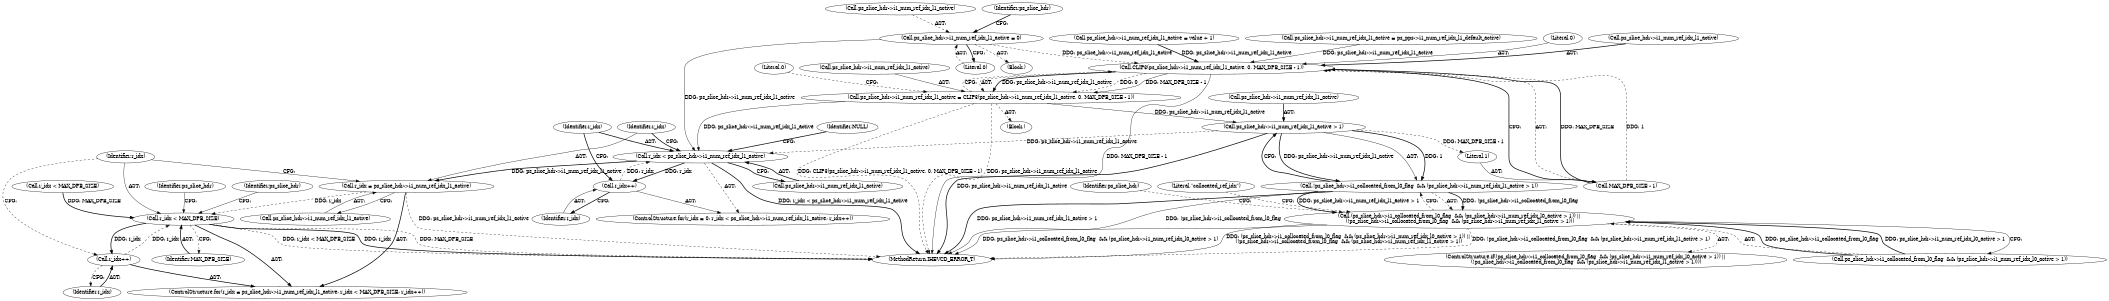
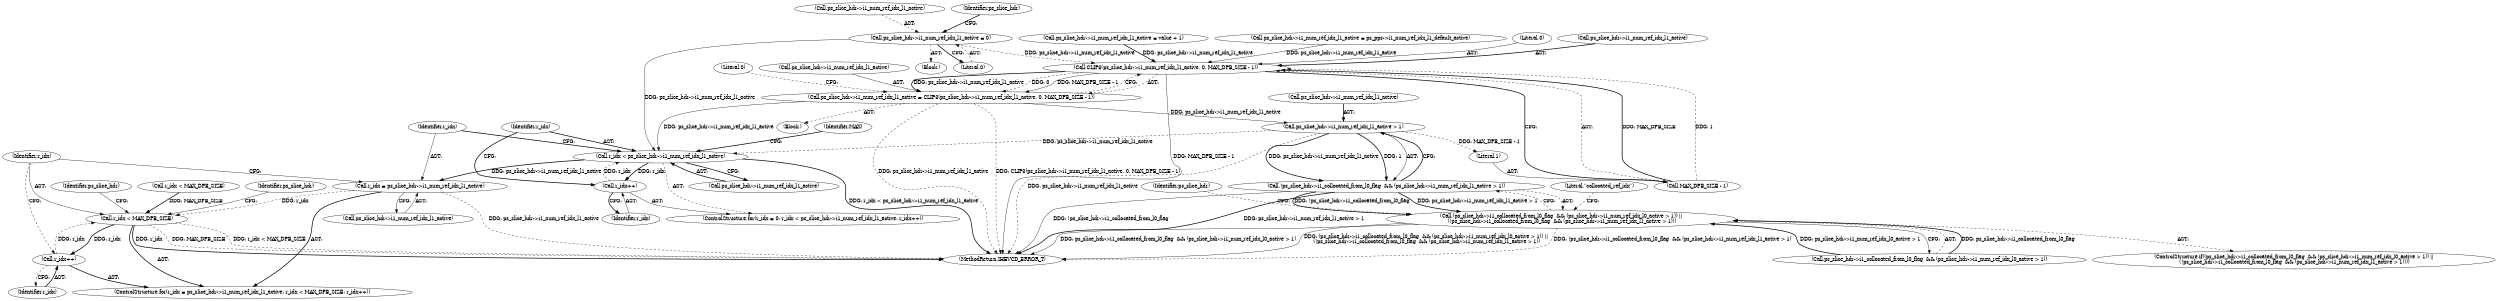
(847, 127) -> (843, 127)
(1077, 175) -> (1139, 175)
(198, 260) -> none
